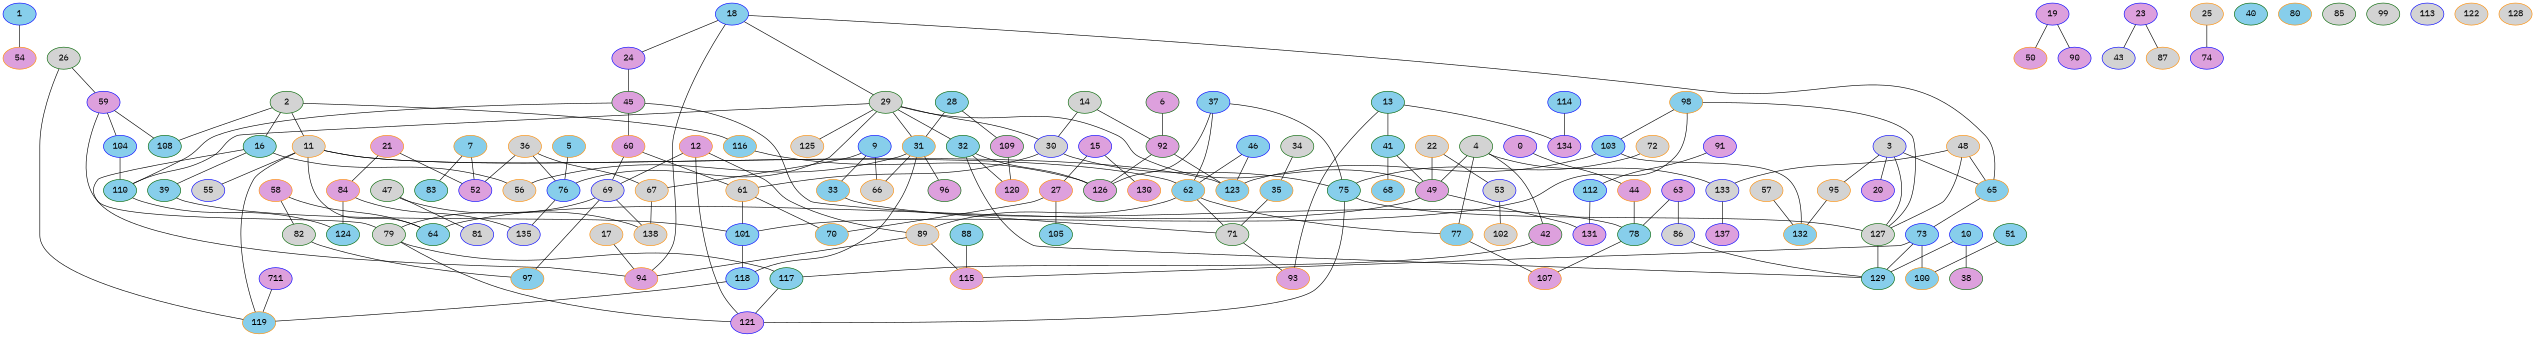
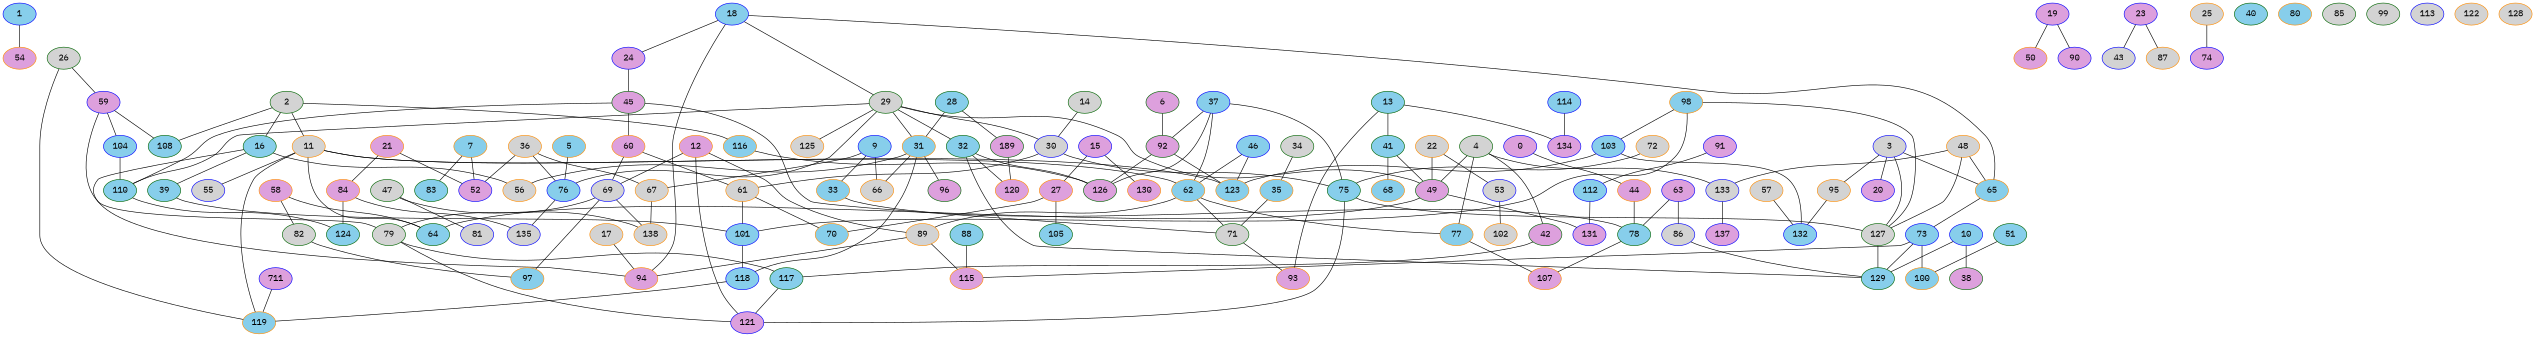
(1124, 124) -> (1188, 124)
(1007, 146) -> (1007, 146)
(1800, 235) -> (1800, 235)
